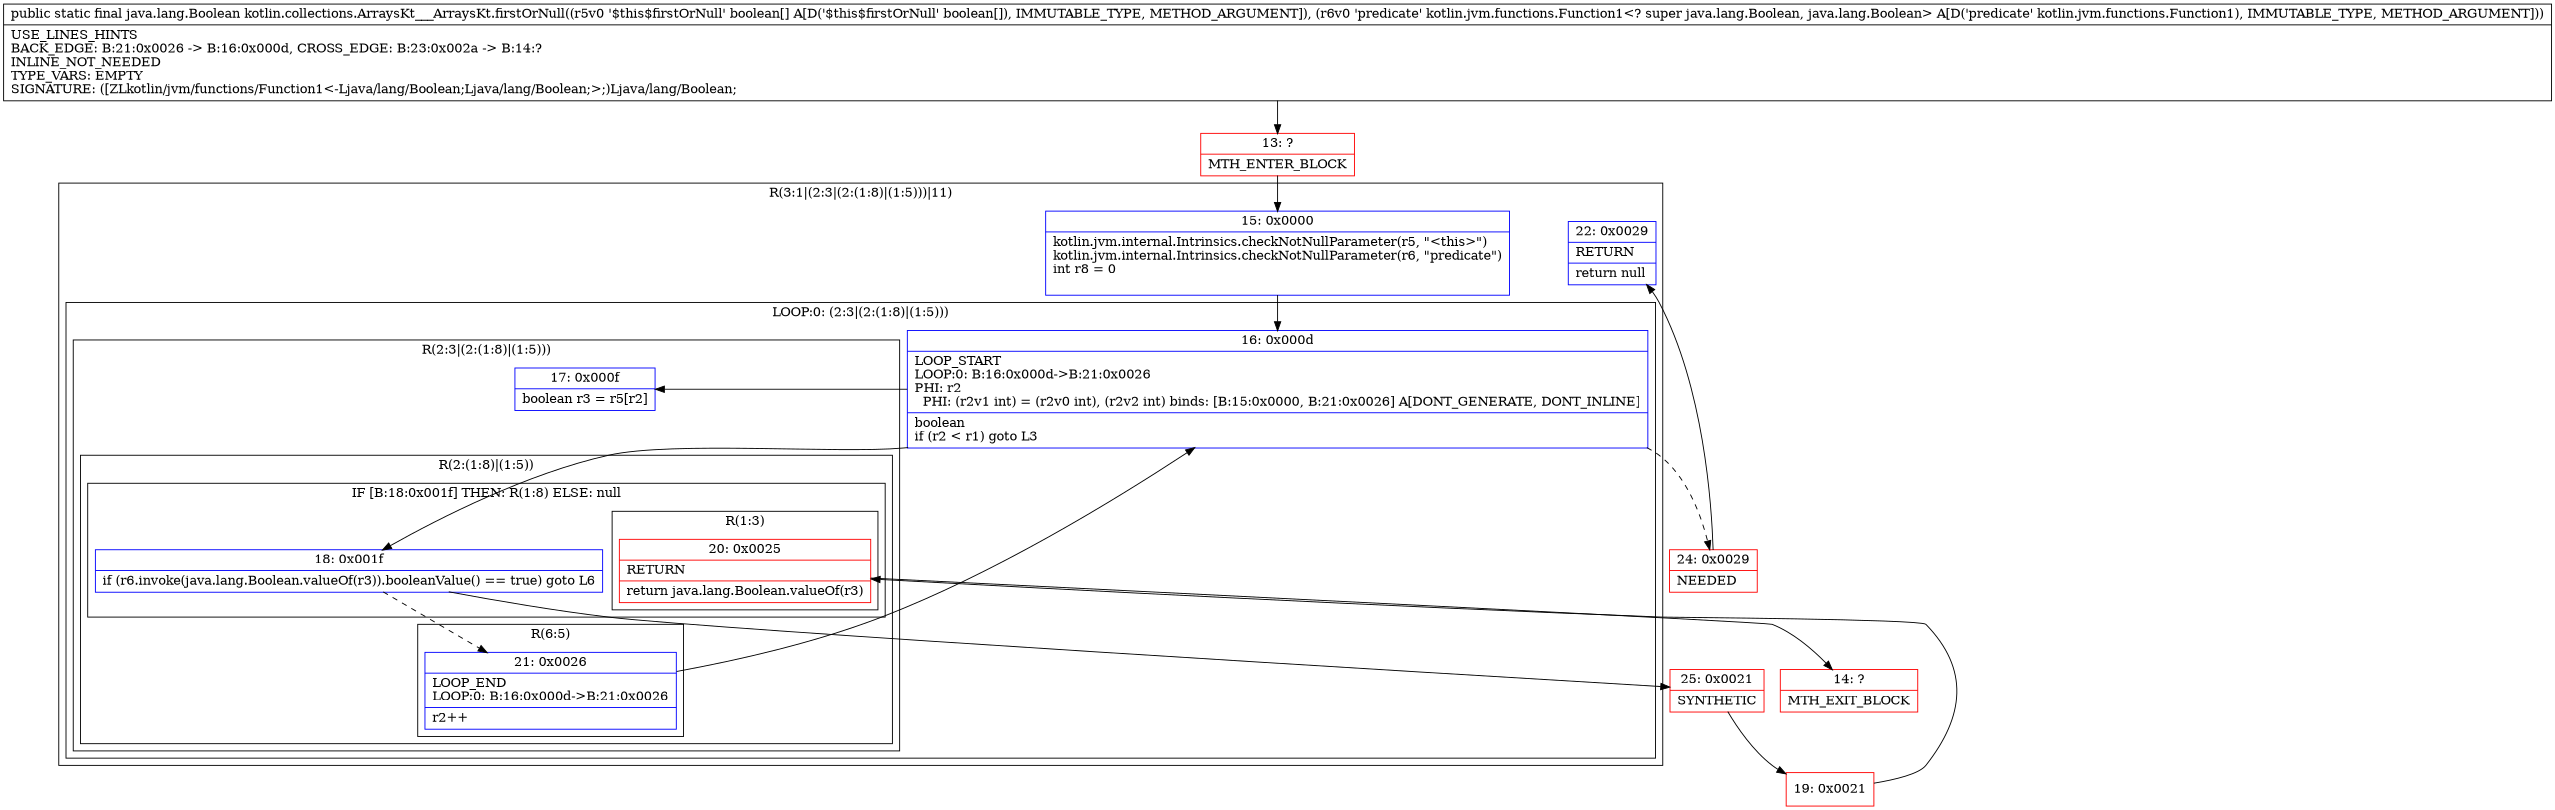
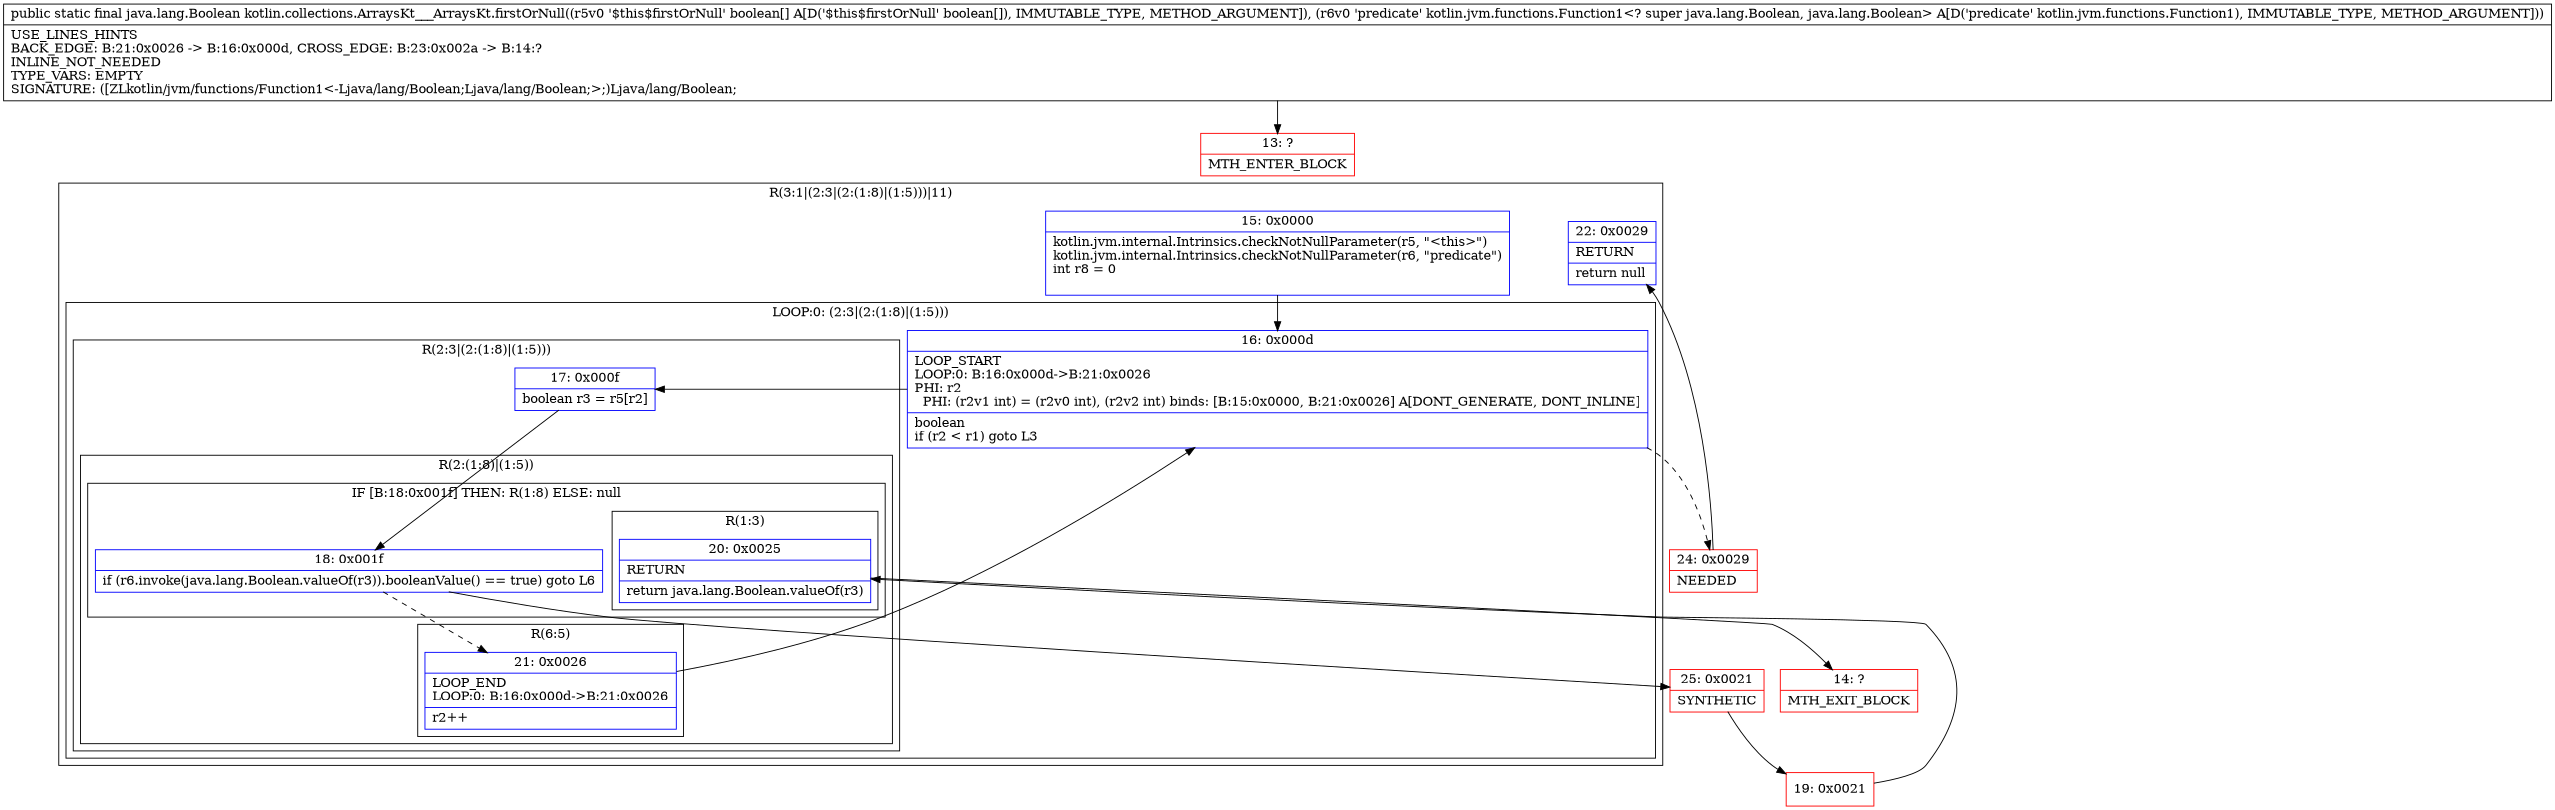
(1278, 189) -> none
(667, 449) -> (471, 477)
(745, 571) -> (745, 571)
